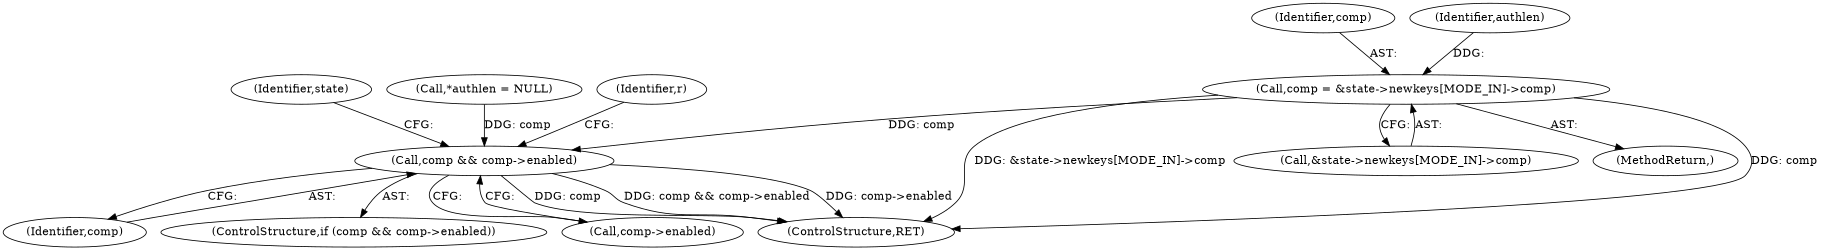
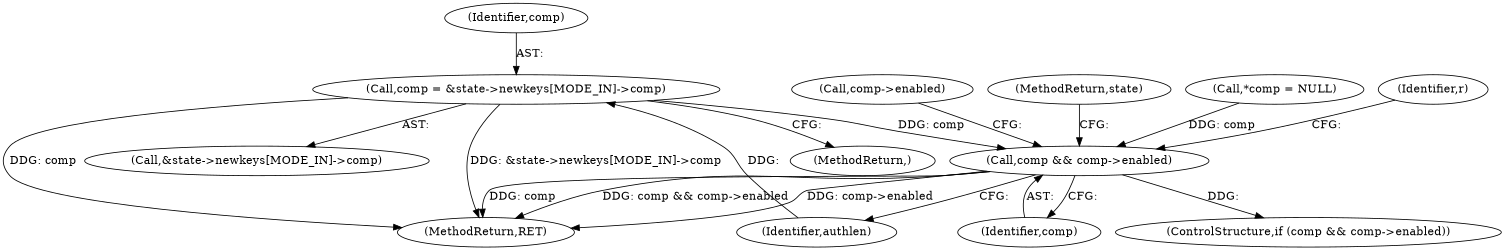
(301, 89) -> (1079, 89)
(484, 89) -> (1275, 89)
(1398, 125) -> (418, 125)
(1566, 125) -> (809, 125)
(1415, 129) -> none
(398, 197) -> (1225, 197)
(486, 216) -> (955, 198)
(856, 232) -> (486, 232)
